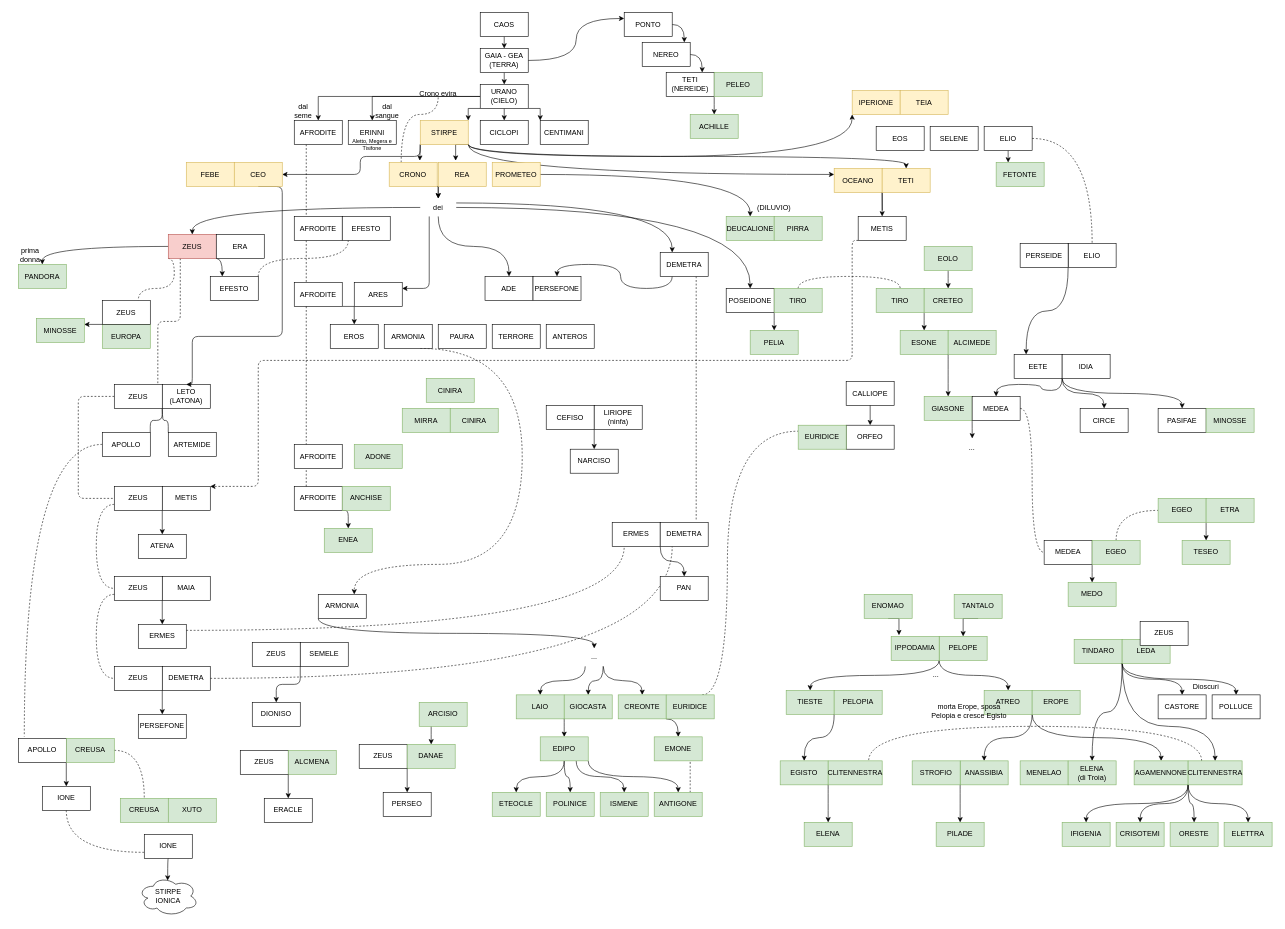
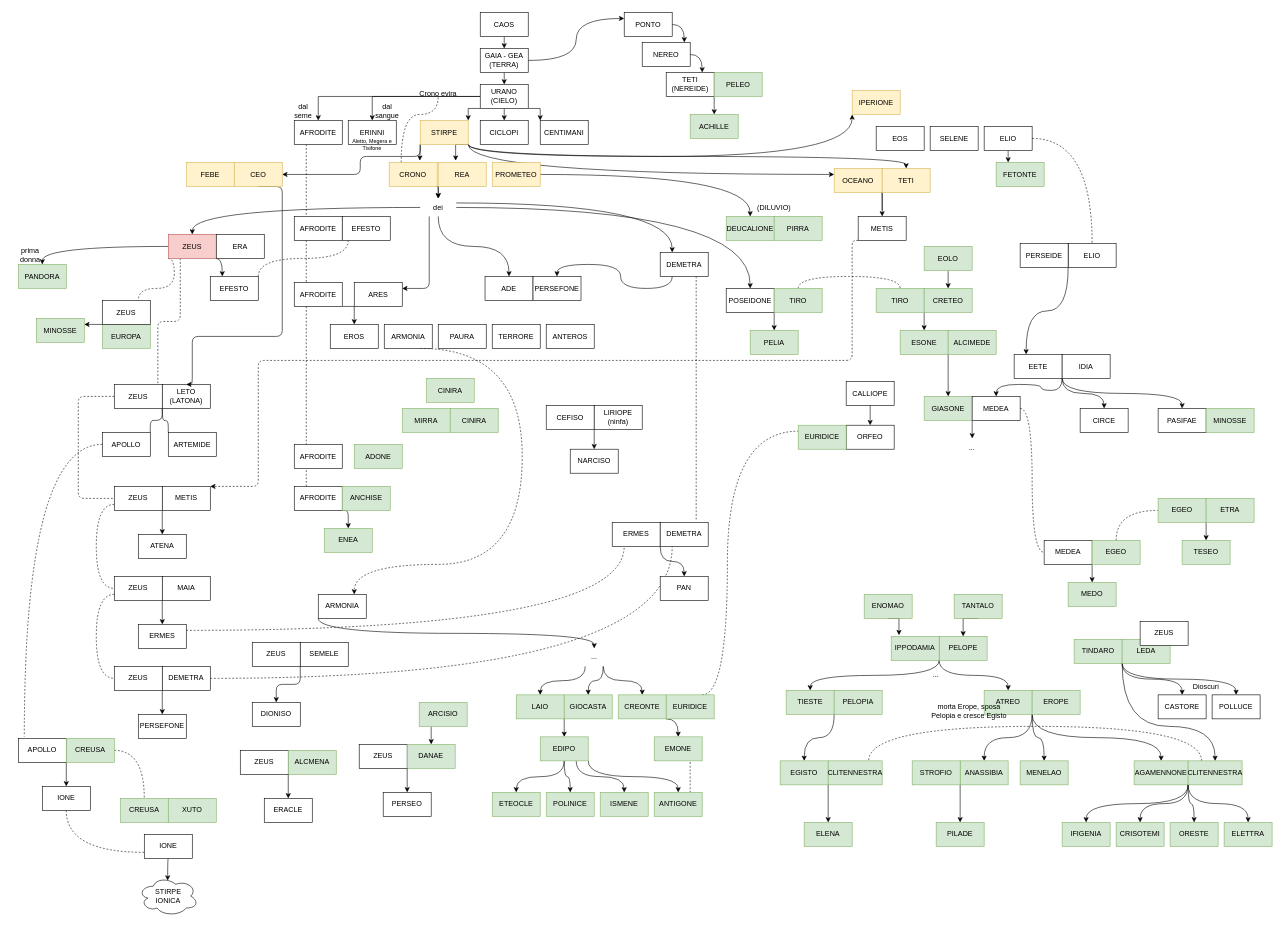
(924, 102) -> none
(1100, 716) -> none
none -> (1040, 738)
(1092, 773) -> none
